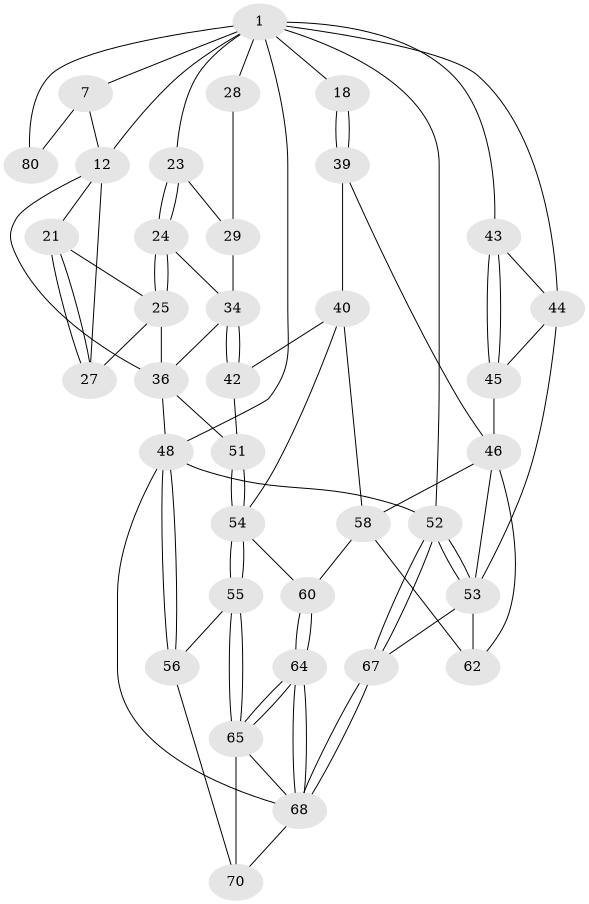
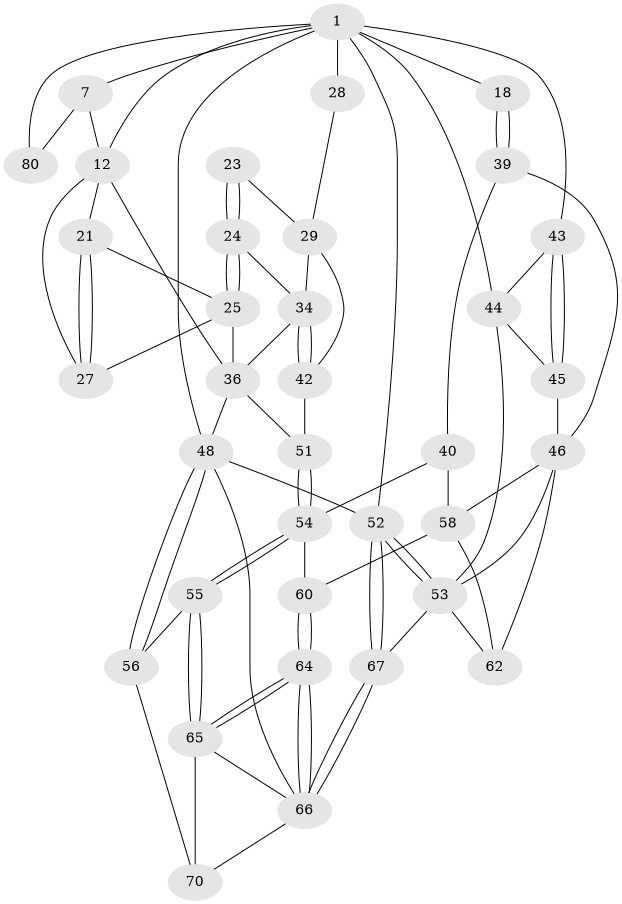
(194, 82) -> none
(295, 340) -> (344, 310)
(300, 811) -> (305, 811)
